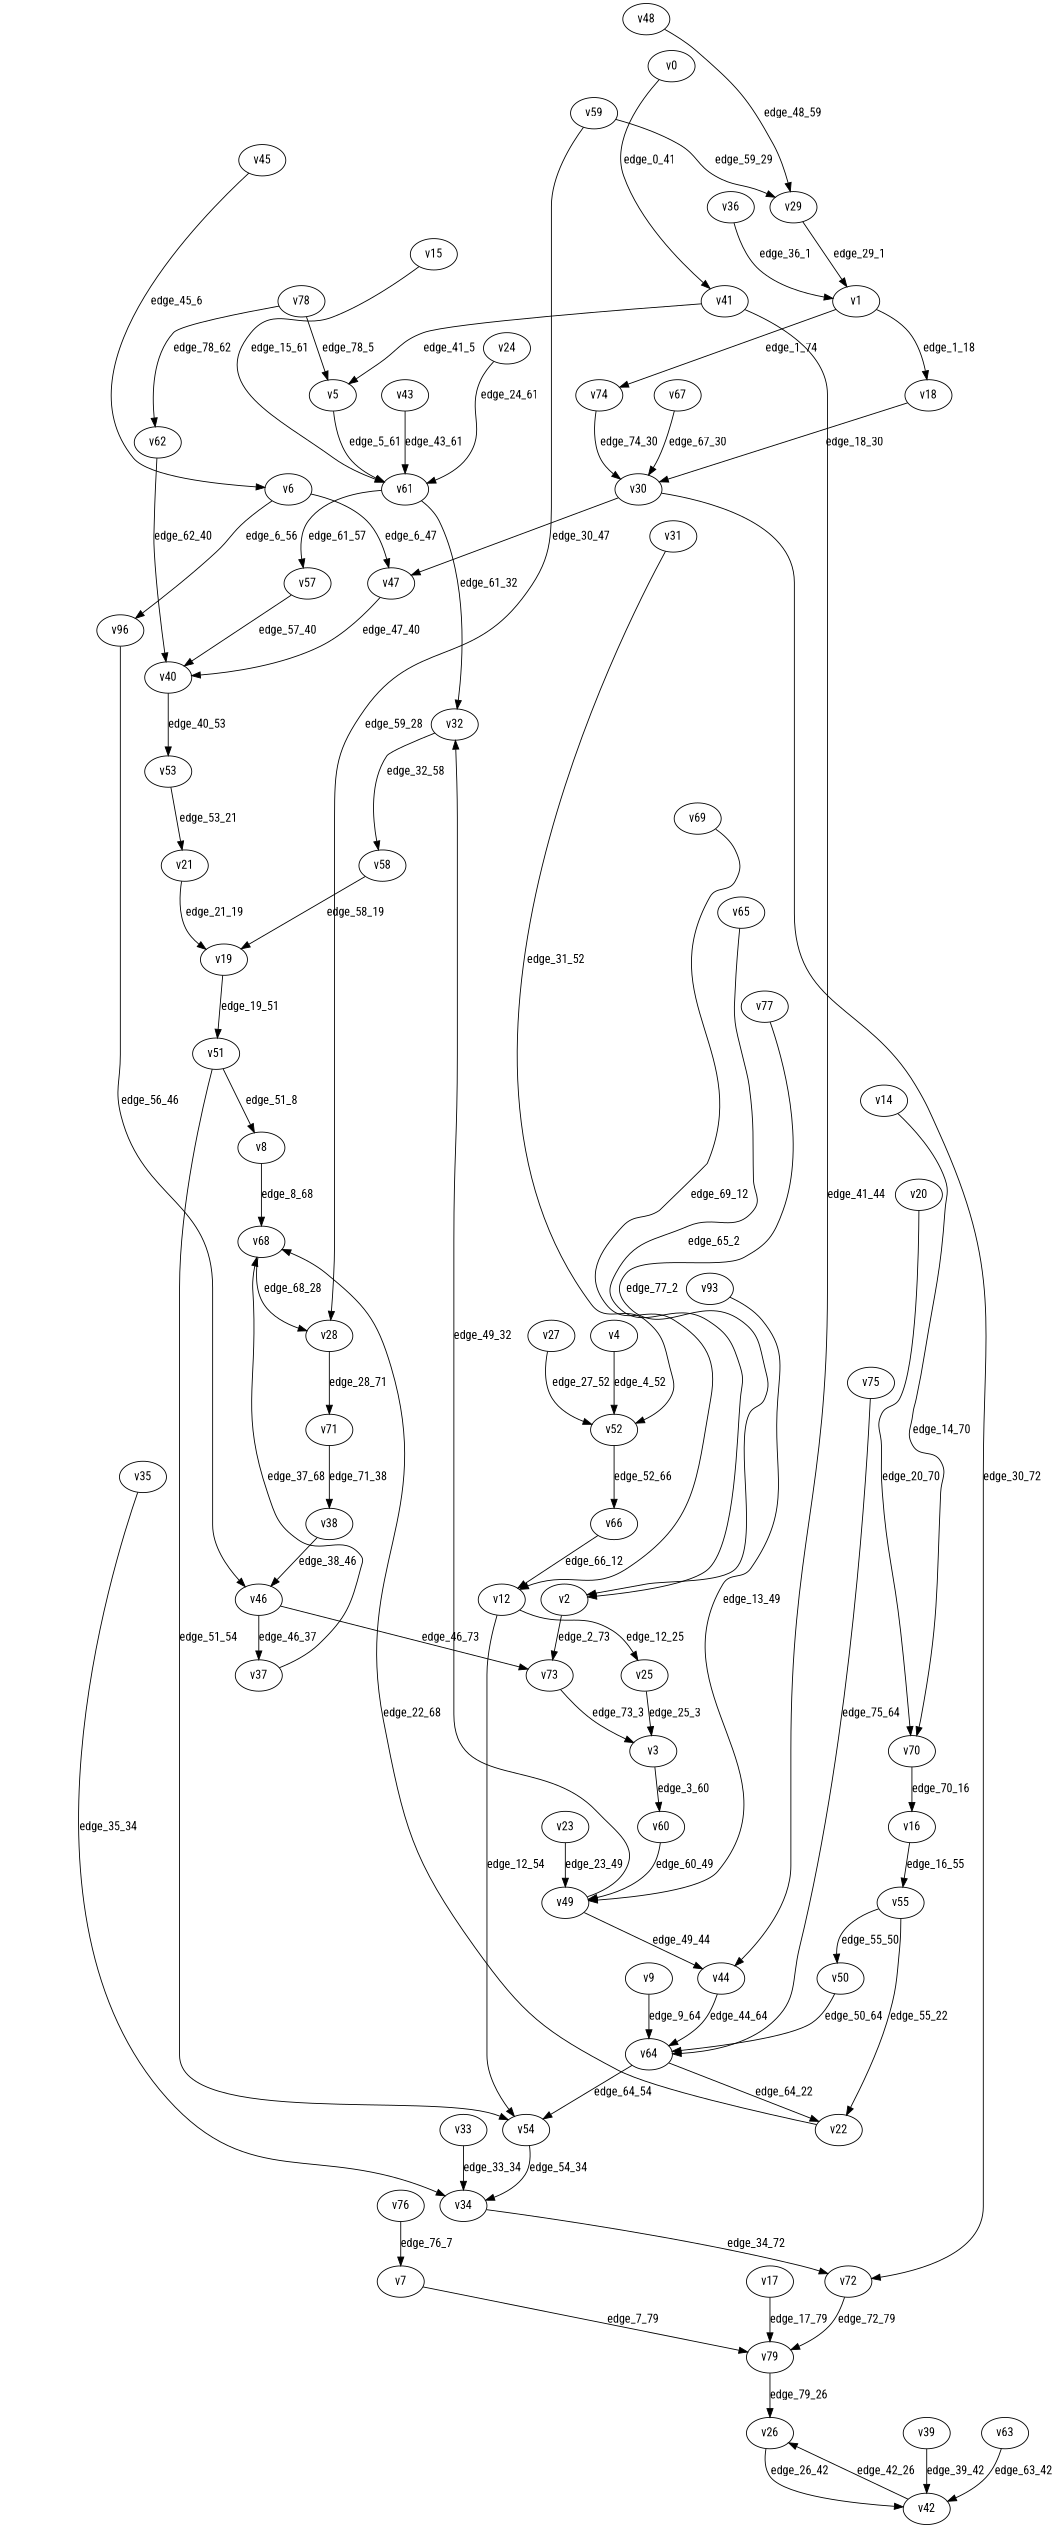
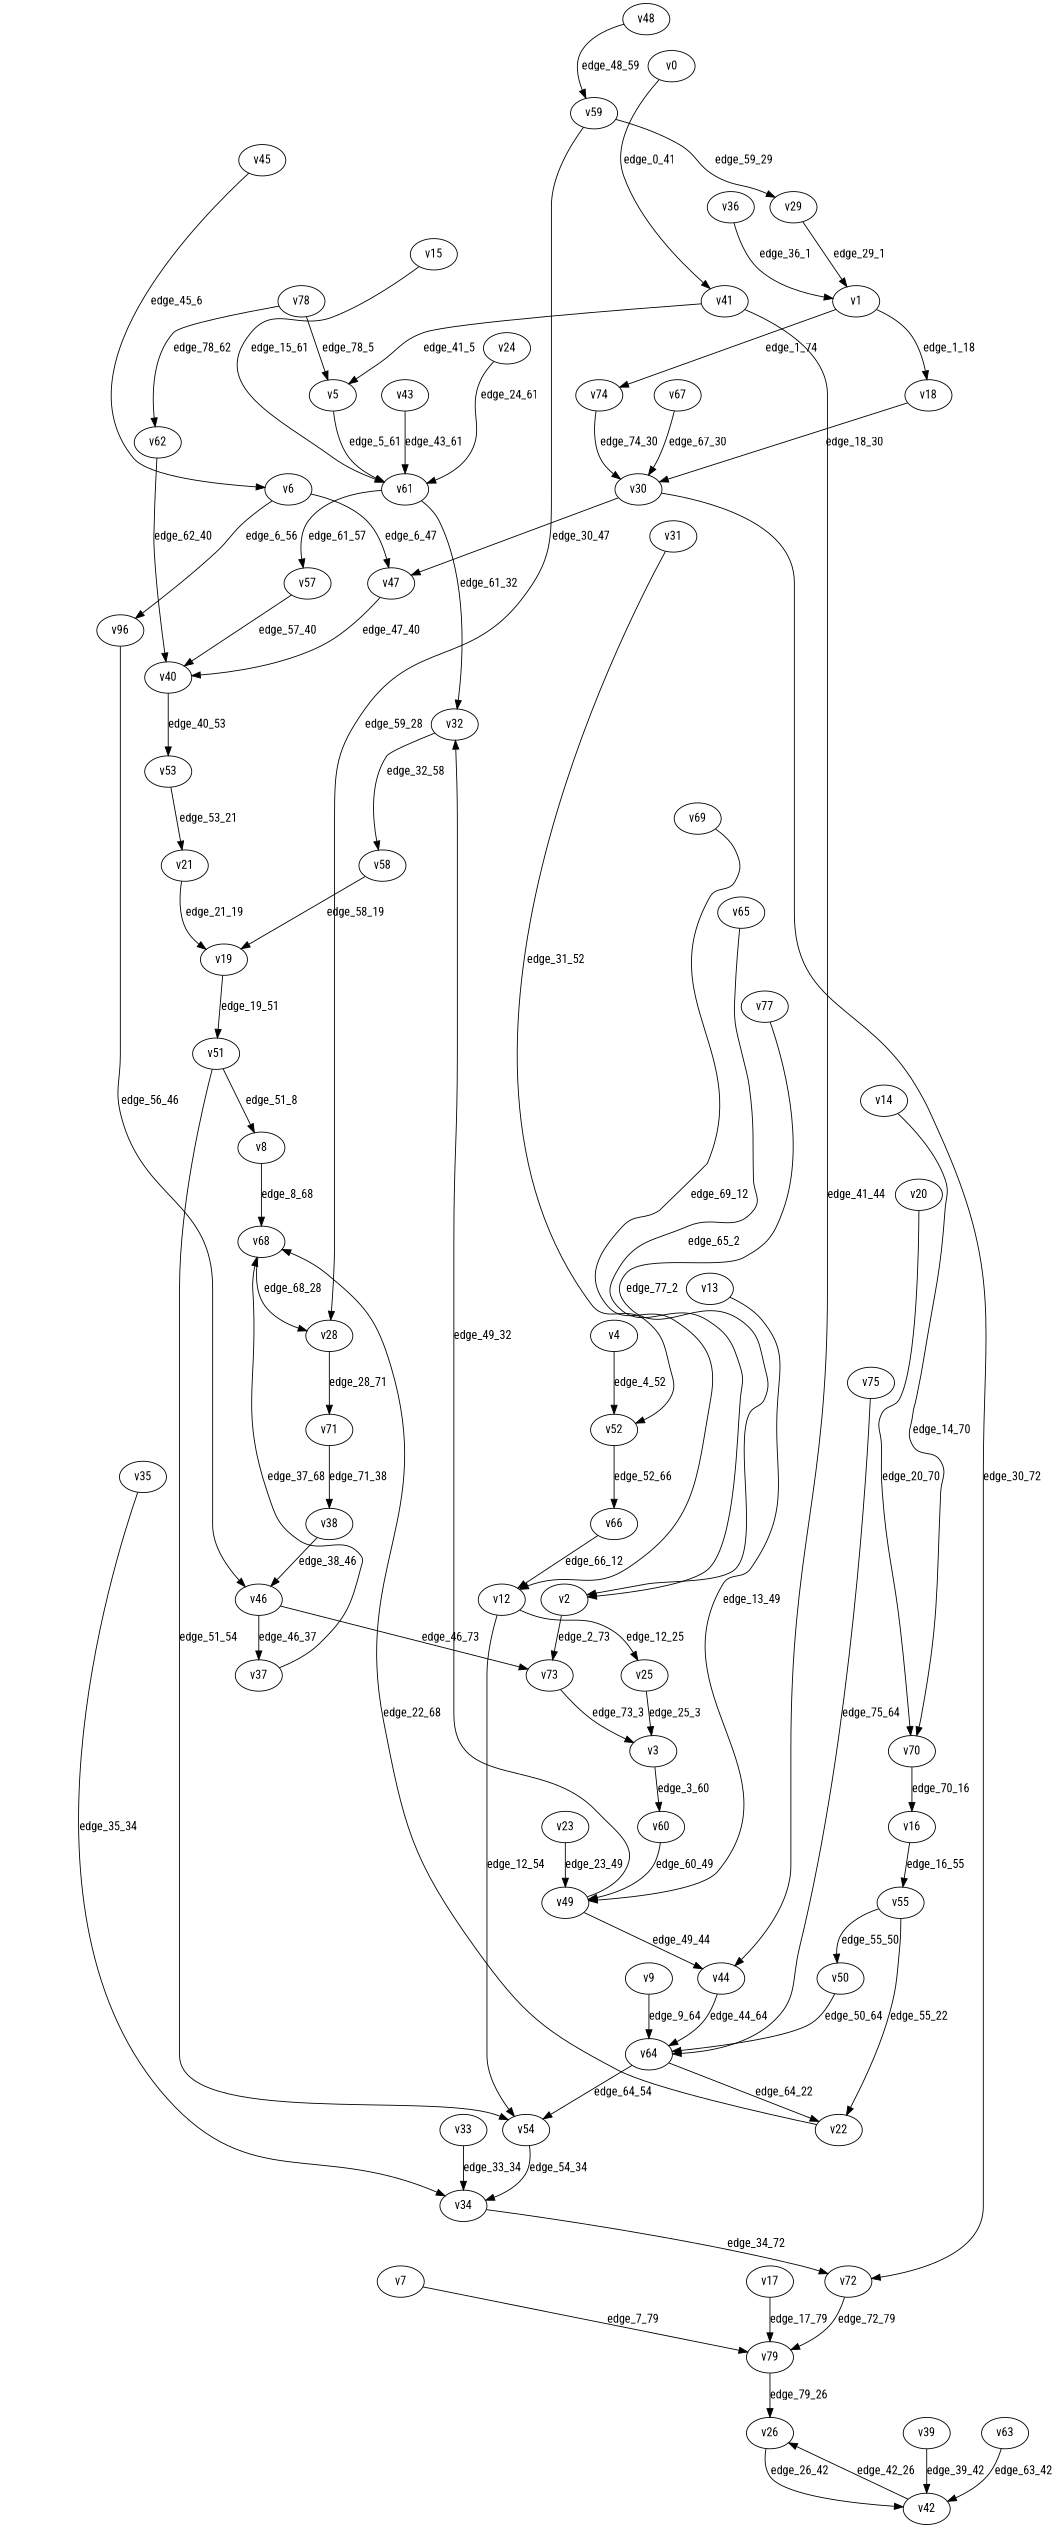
(741, 94) -> (585, 47)
(710, 1289) -> (710, 1289)
(551, 1336) -> none
(401, 2206) -> none
